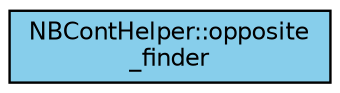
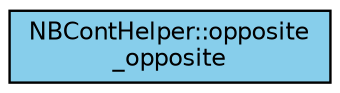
(170, 47) -> (170, 47)
